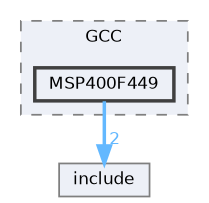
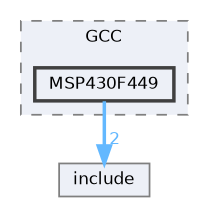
(104, 84) -> (104, 84)
